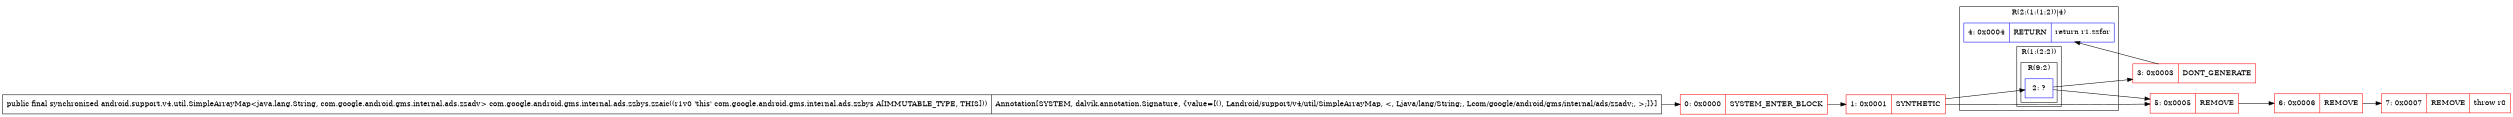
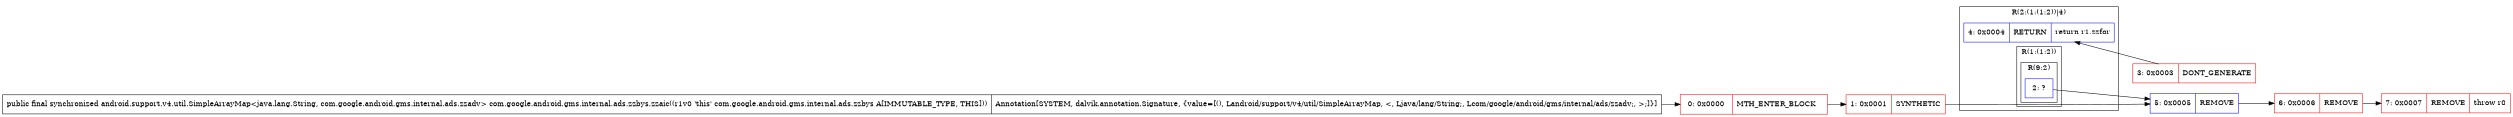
(2039, 52) -> (2039, 52)
(2090, 83) -> none
(1983, 95) -> none
(2194, 103) -> (2194, 103)
(1777, 104) -> (1776, 104)
